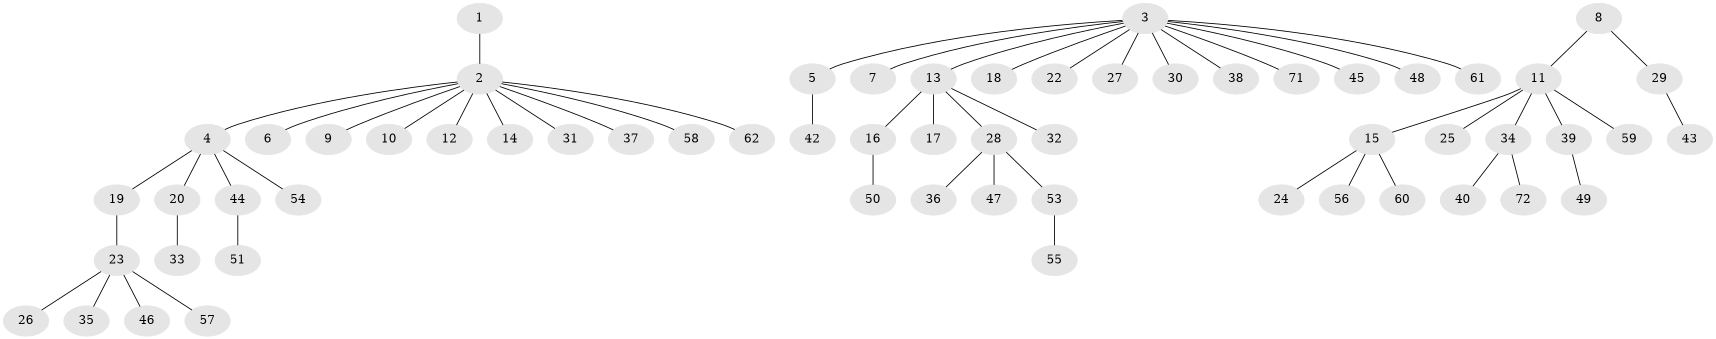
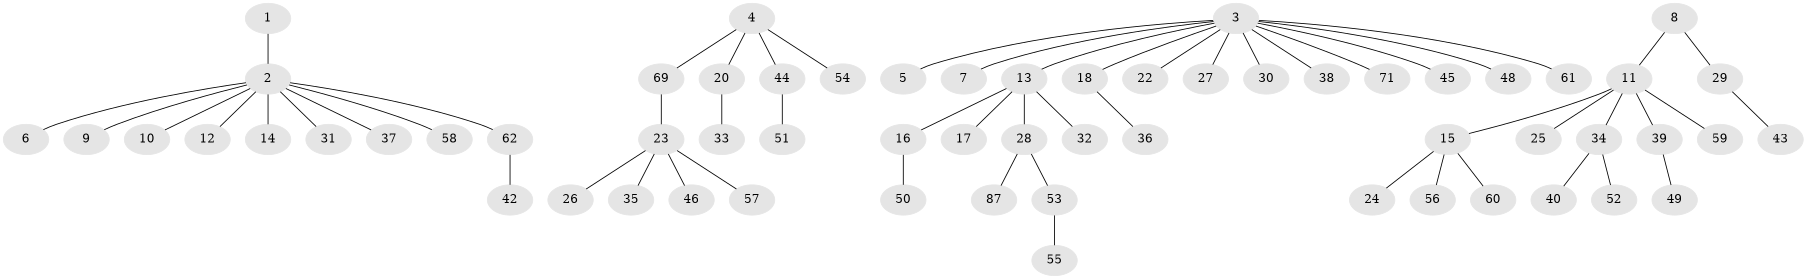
(340, 99) -> none
(813, 109) -> (510, 170)
(964, 170) -> (1115, 109)
(117, 200) -> (661, 79)
(994, 200) -> (994, 200)
(1523, 200) -> (1614, 200)
